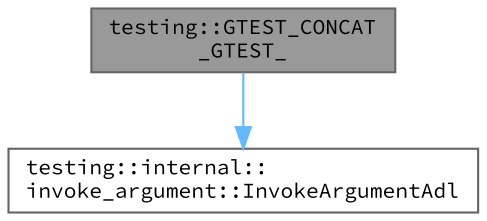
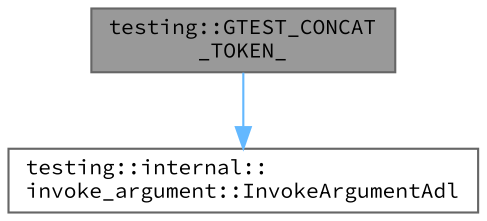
(243, 40) -> (243, 40)
